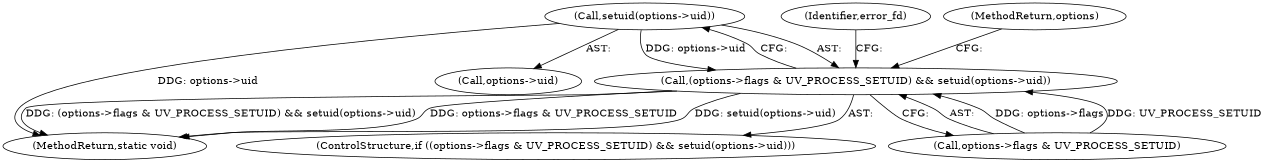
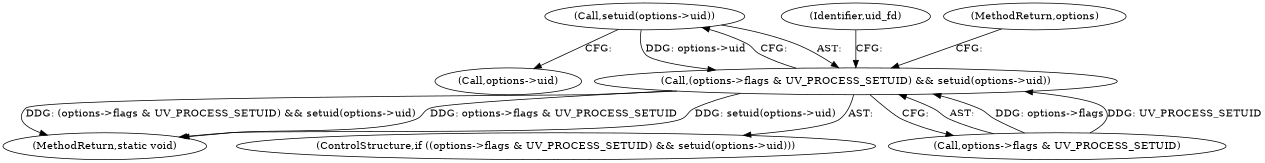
(856, 16) -> (856, 16)
(600, 49) -> (600, 49)
(268, 52) -> none
